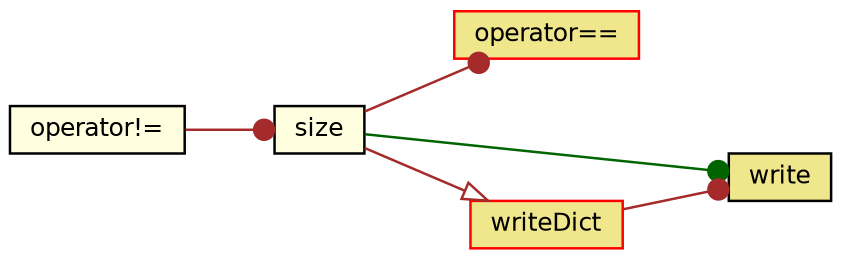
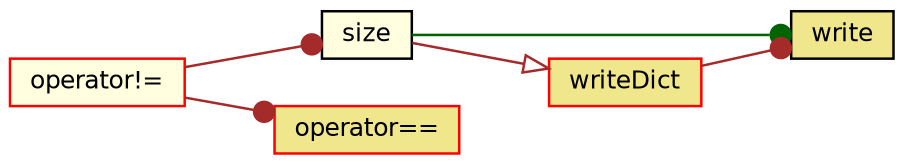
(417, 89) -> (219, 104)
(97, 130) -> (97, 82)
